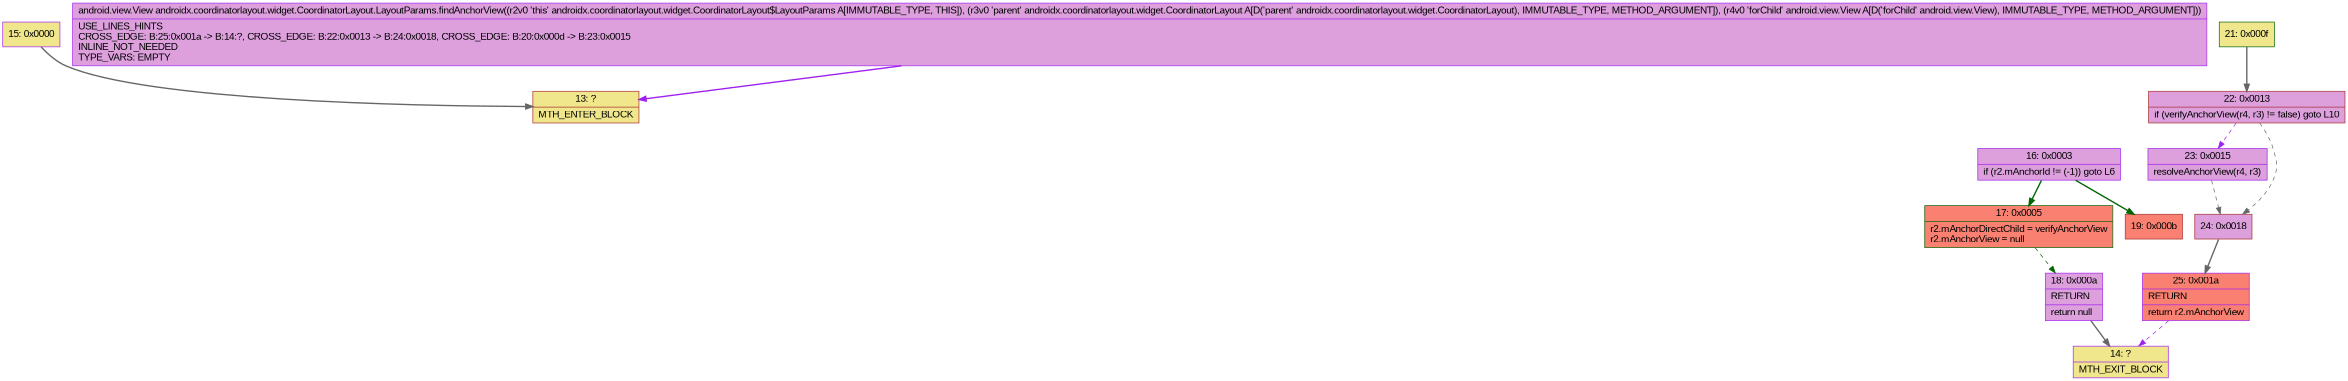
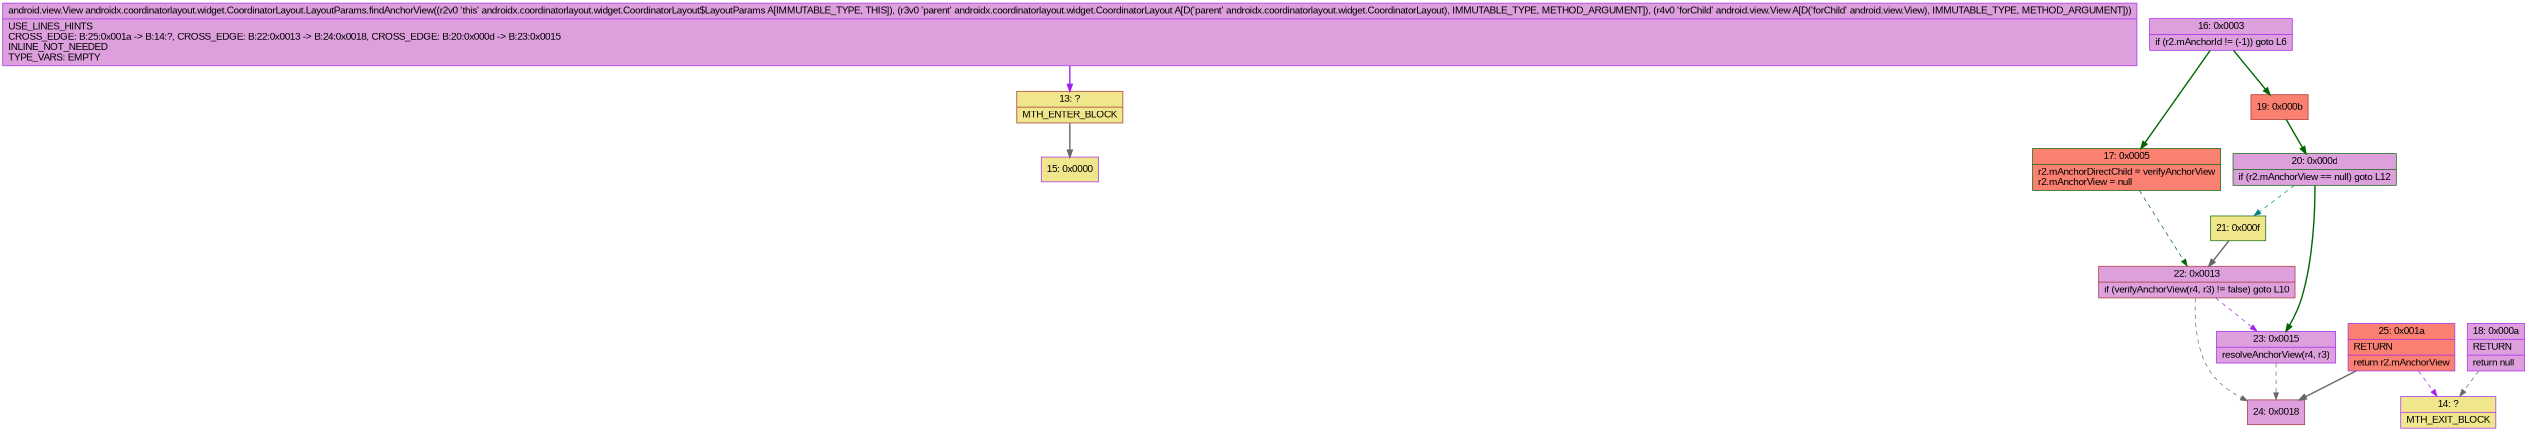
(279, 99) -> (1070, 137)
none -> (2315, 169)
(2213, 253) -> (2331, 384)
(2043, 258) -> (2161, 225)
(2098, 331) -> (2471, 381)
